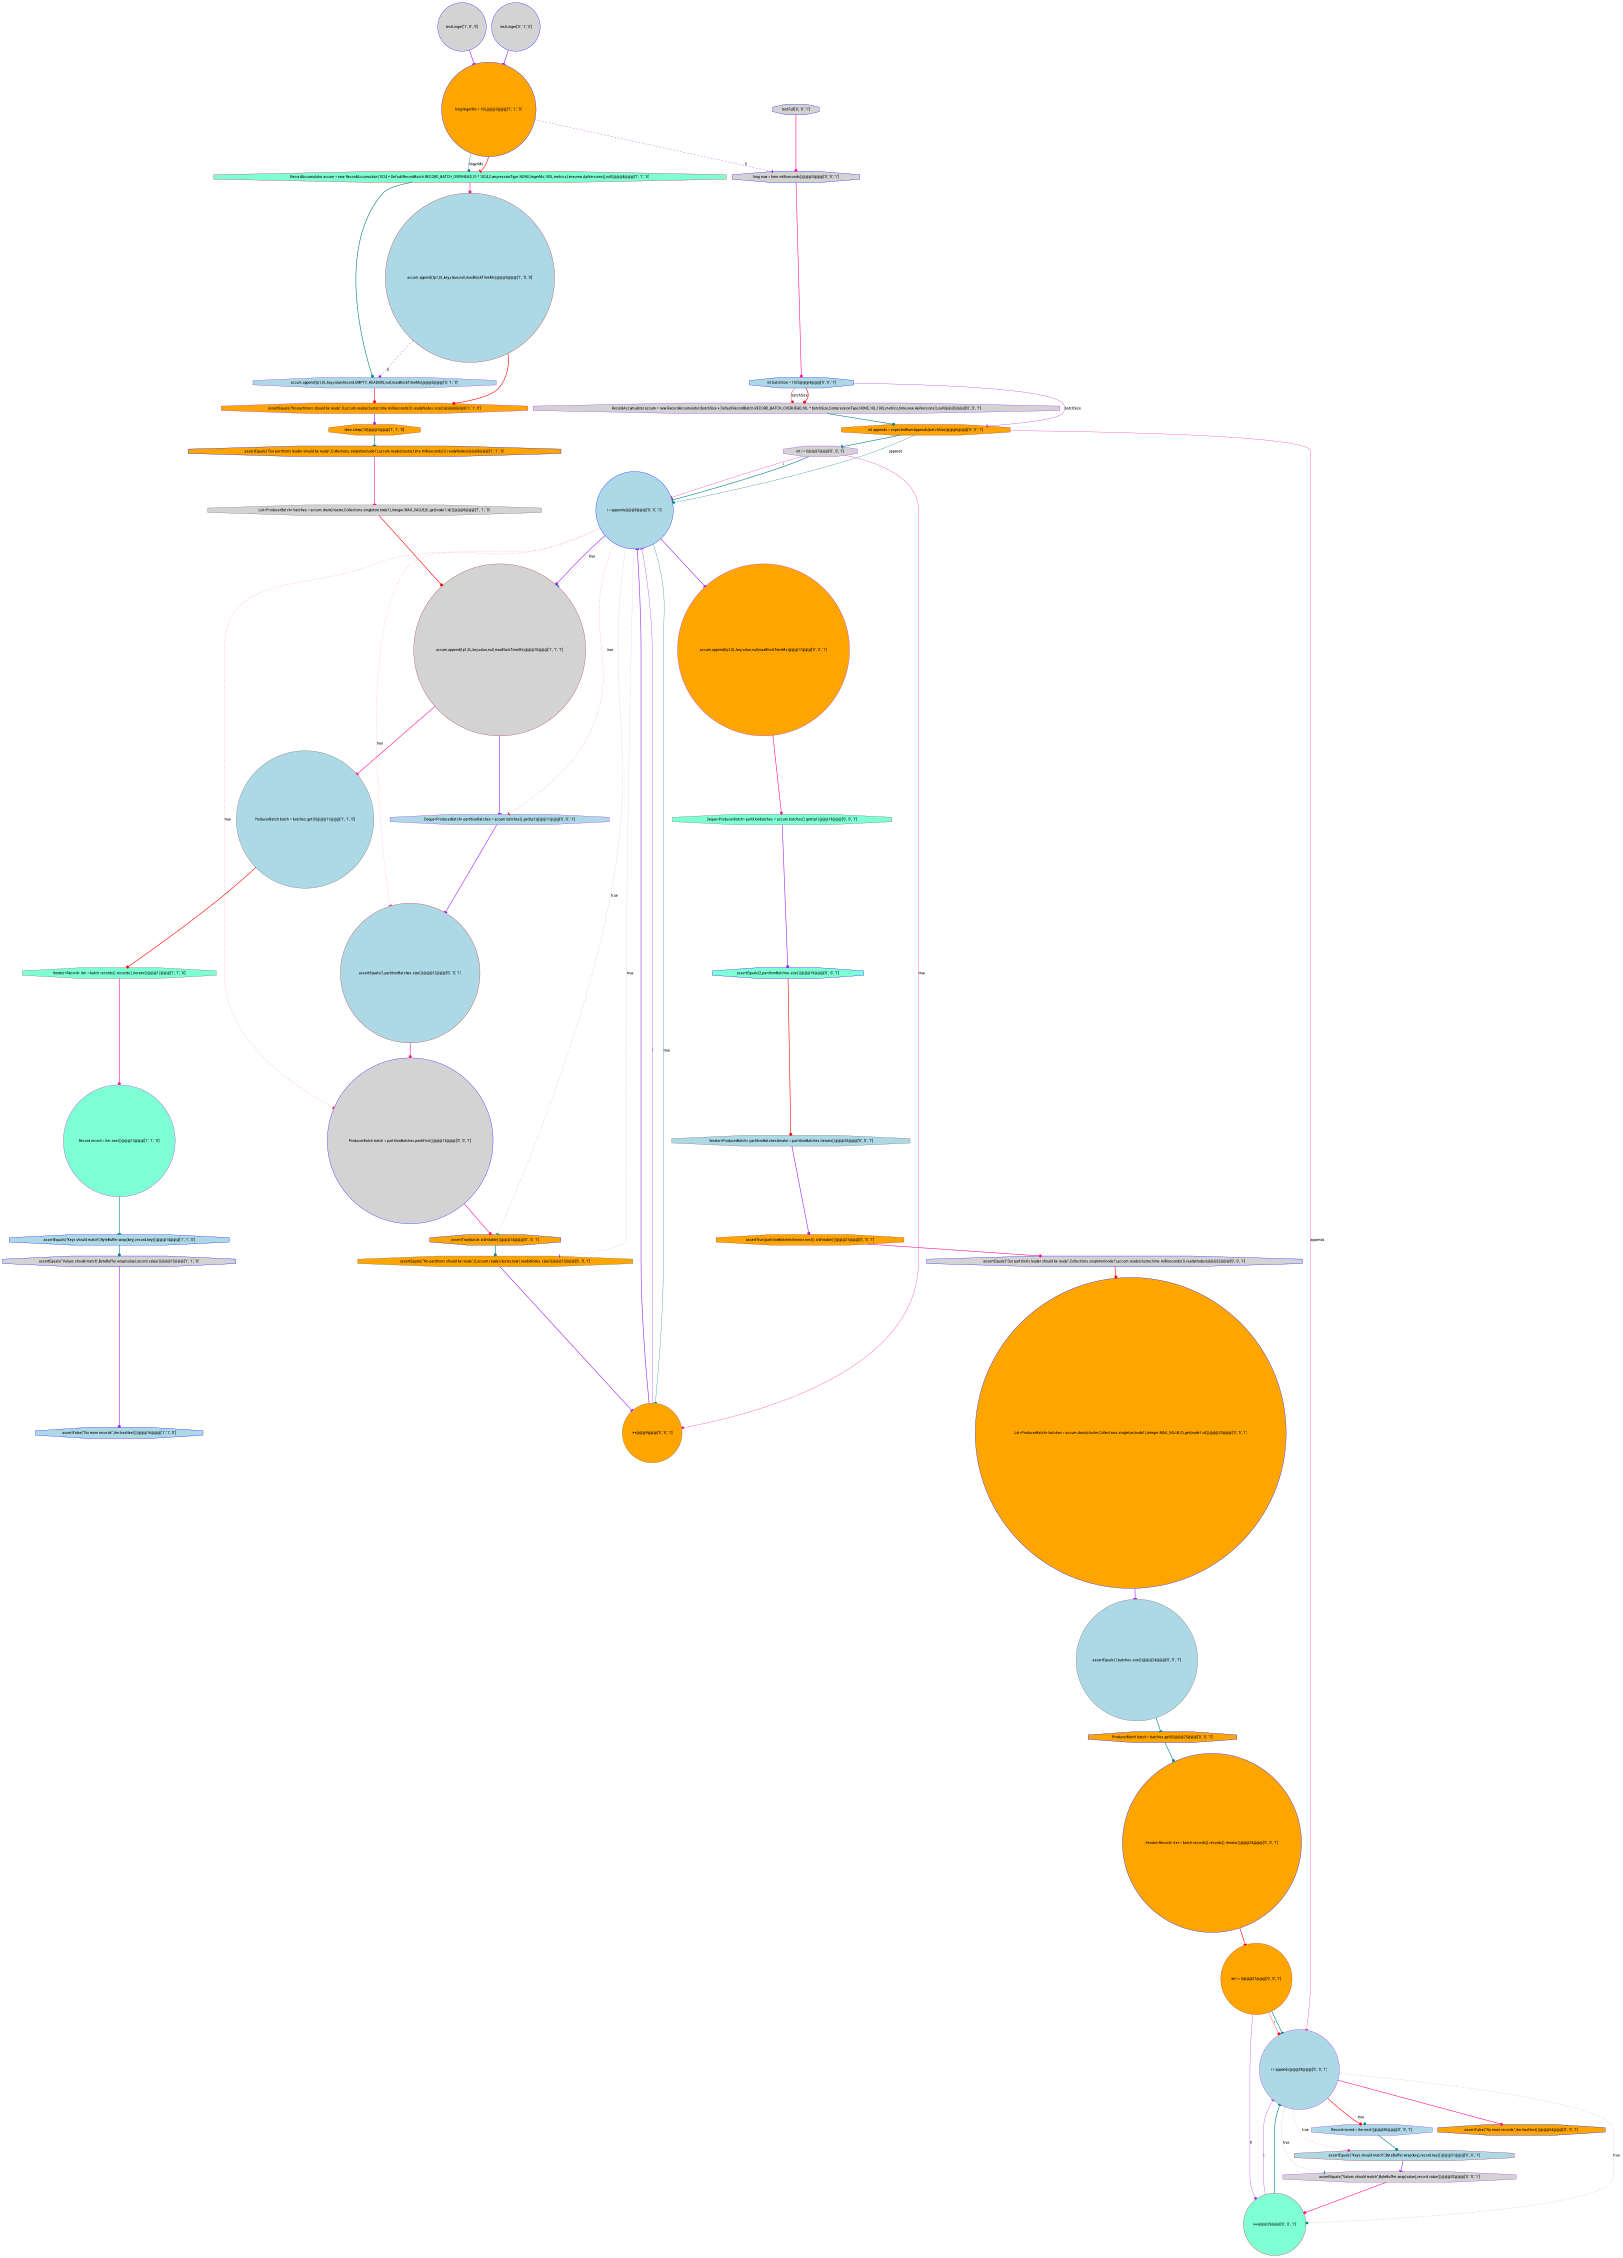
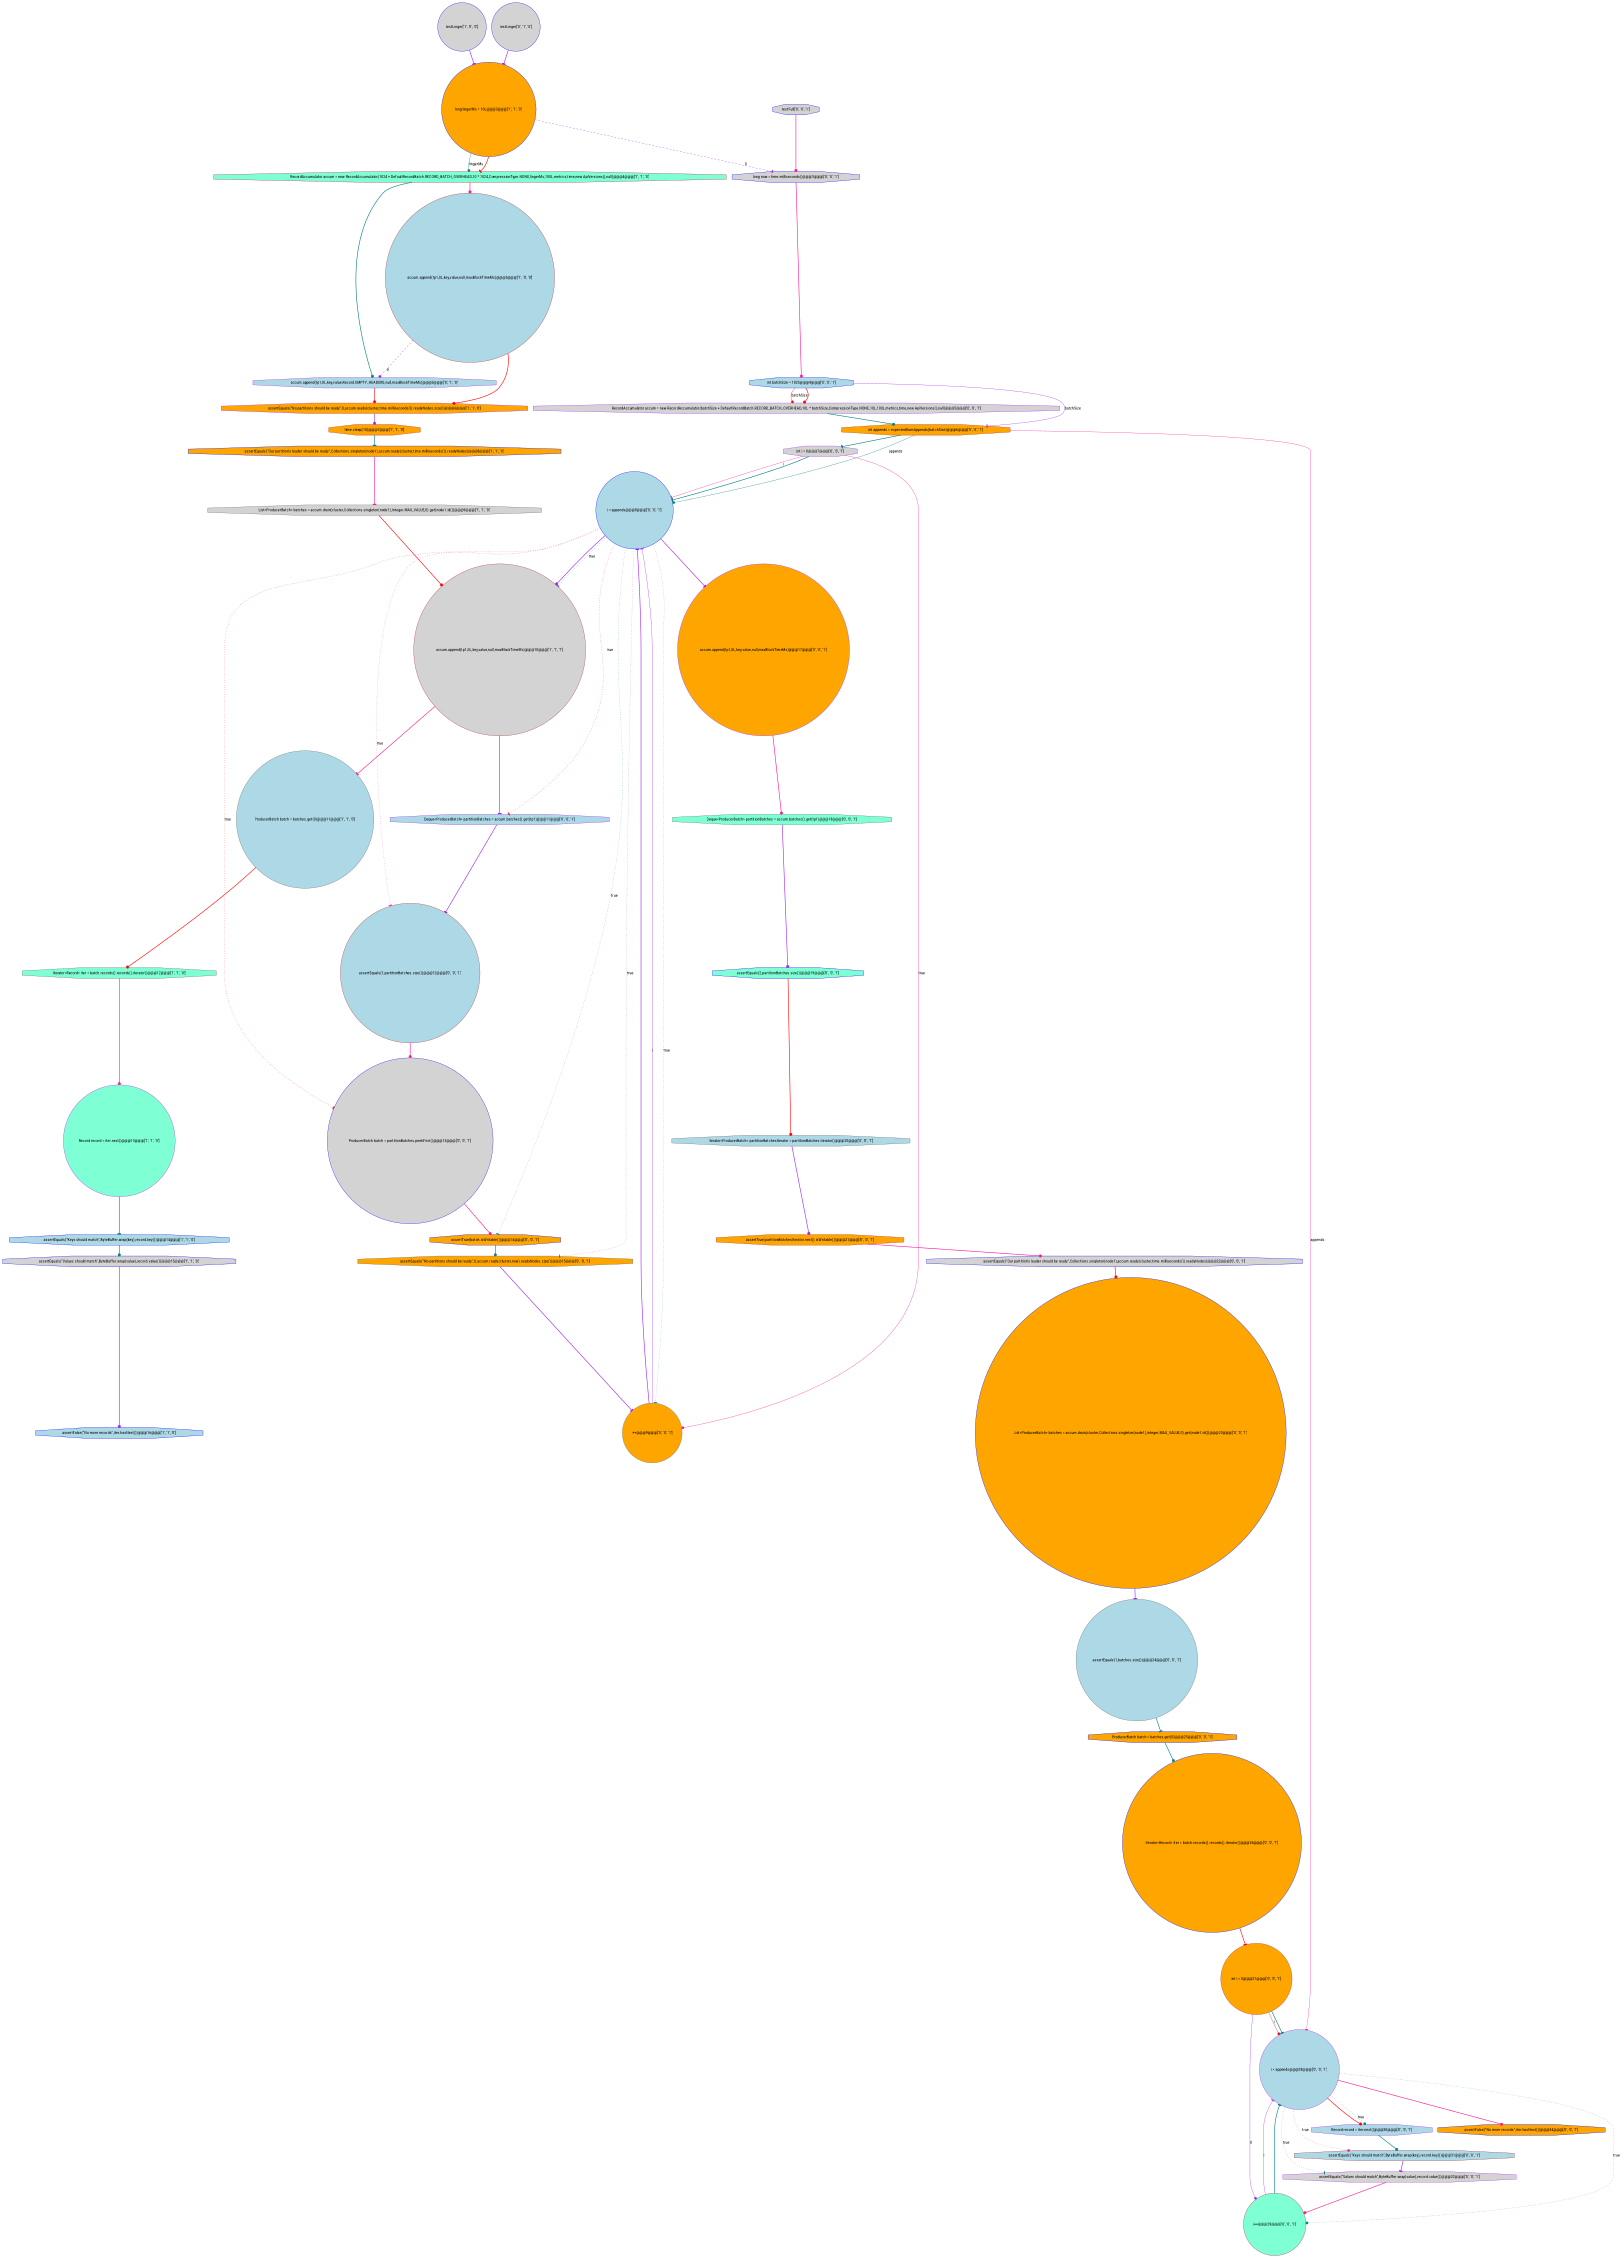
(663, 972) -> (663, 972)
